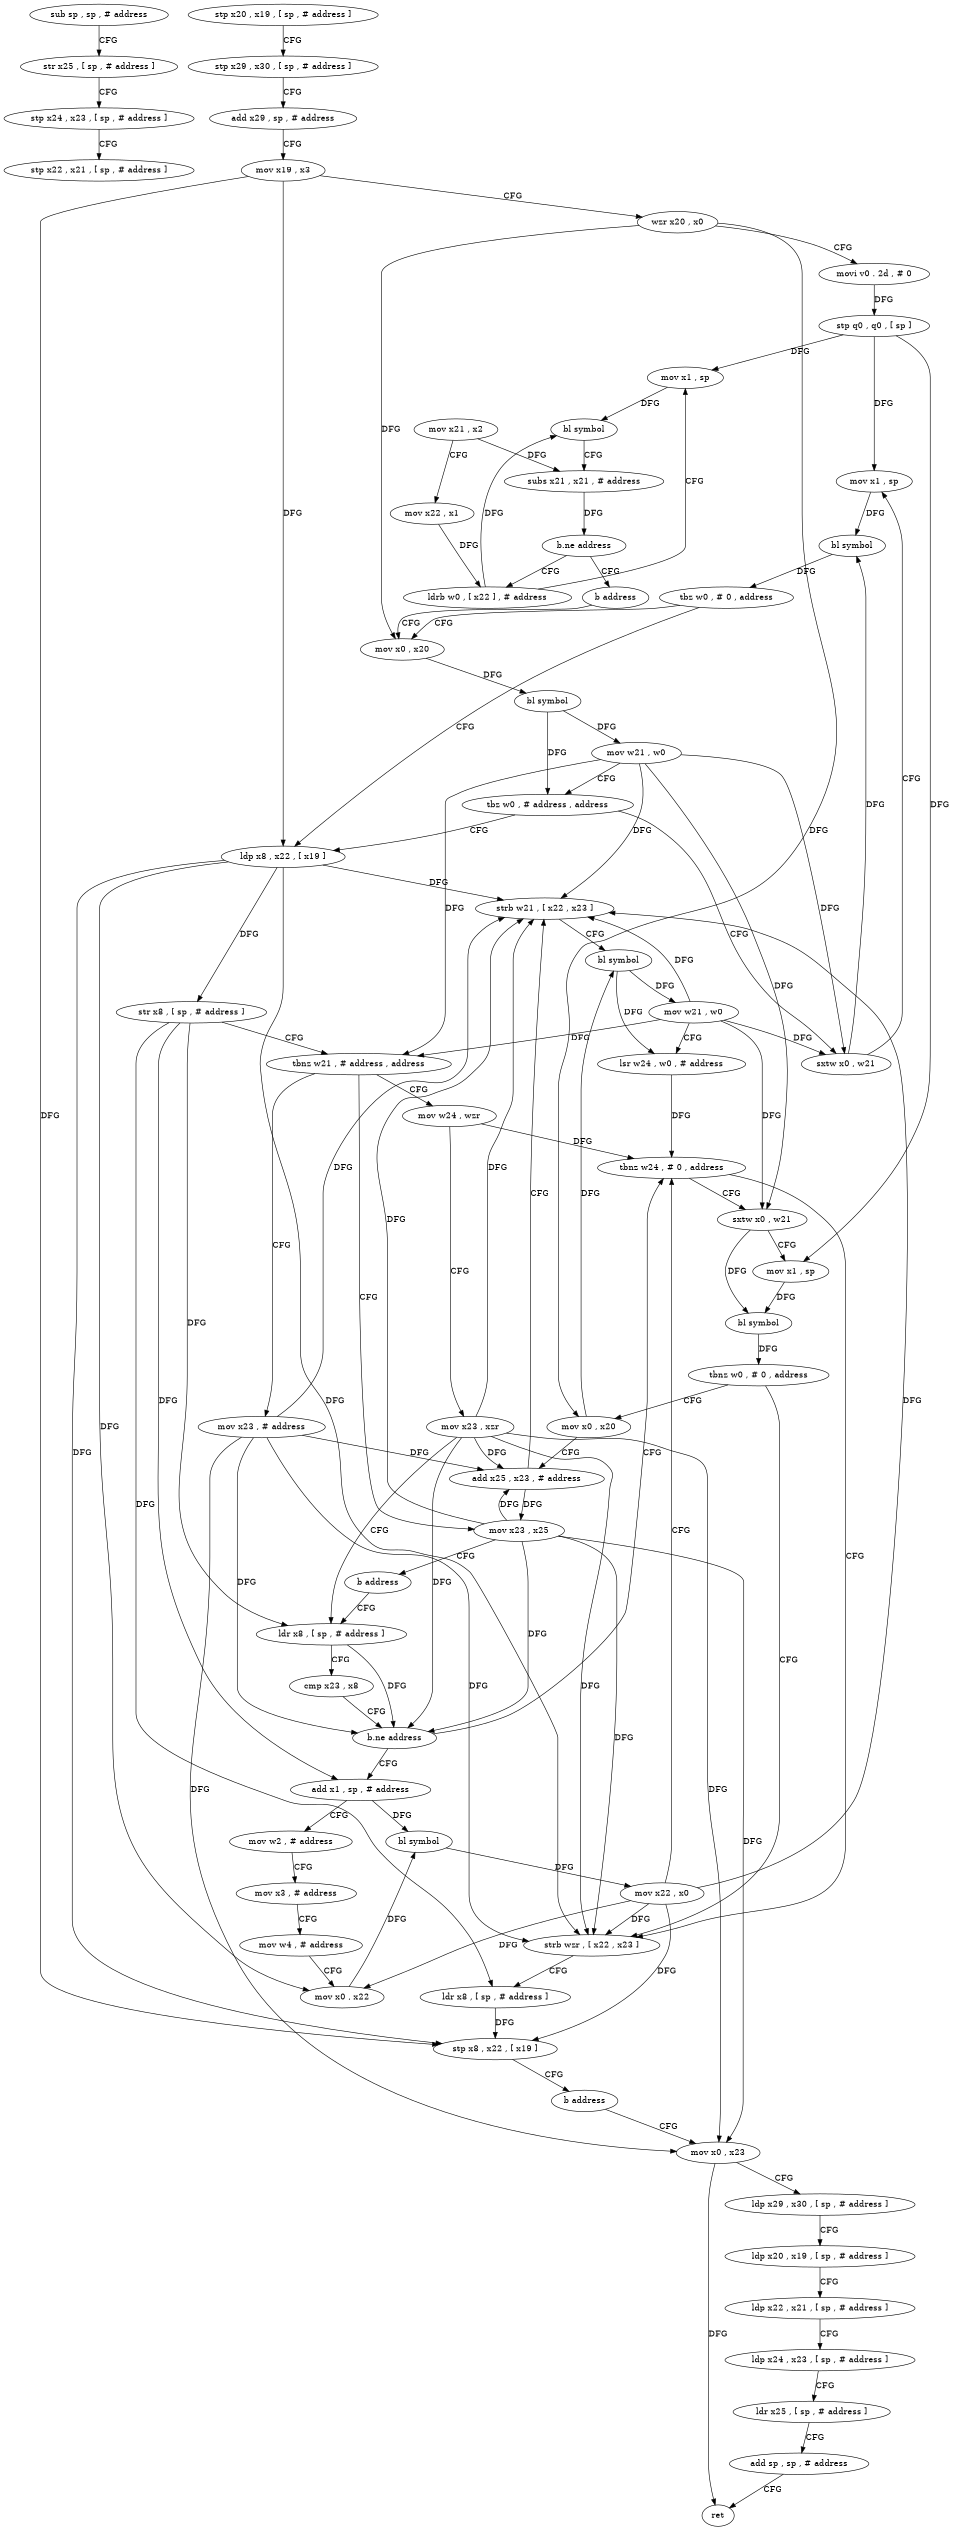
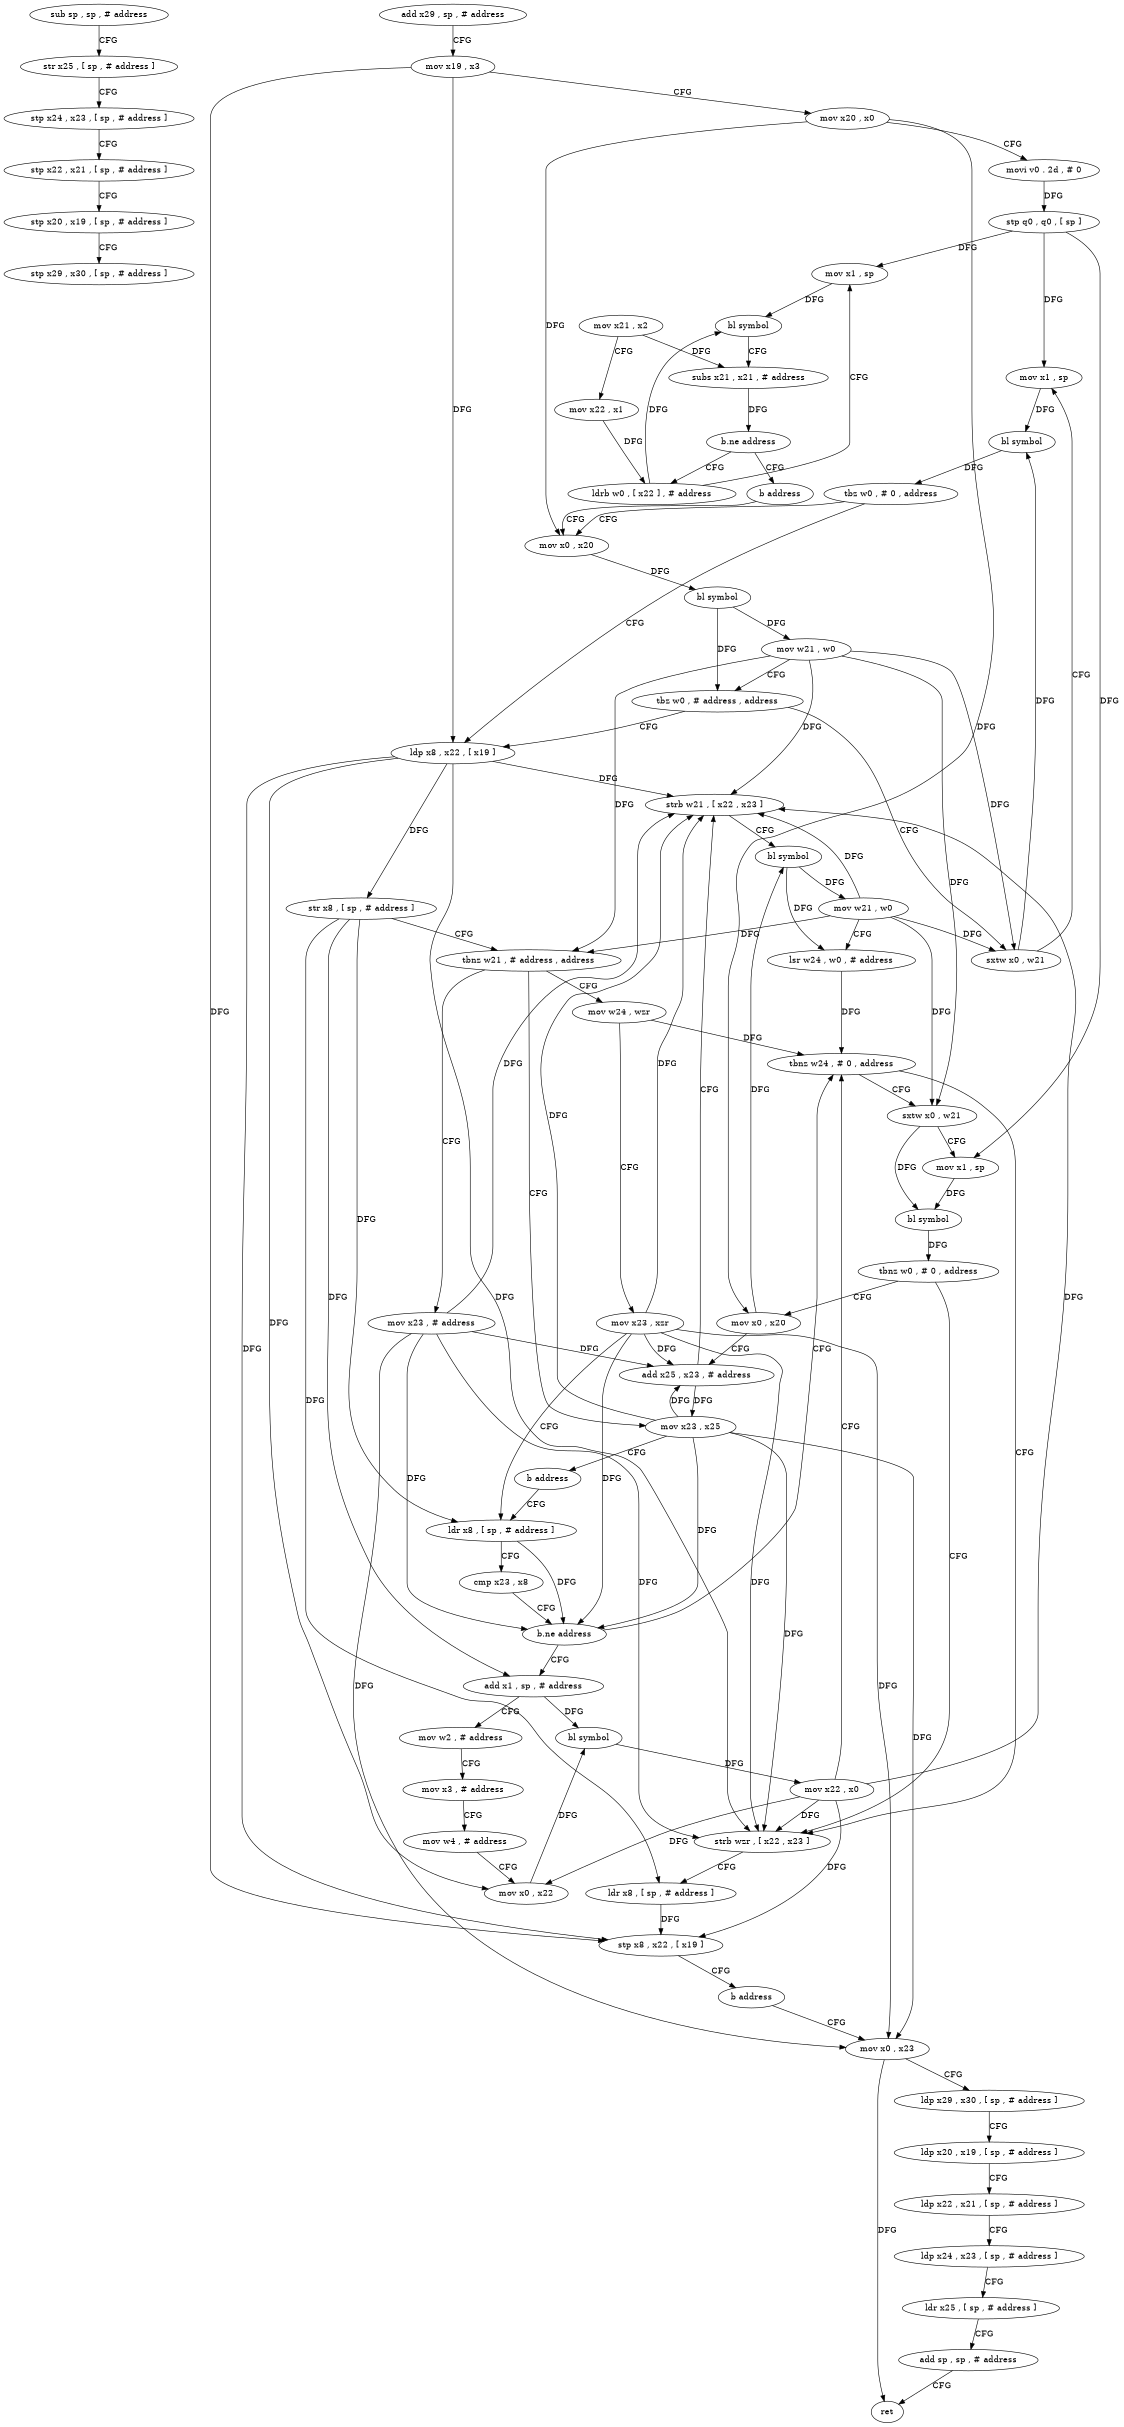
(283, 90) -> none
none -> (99, 193)
(678, 222) -> (847, 119)
